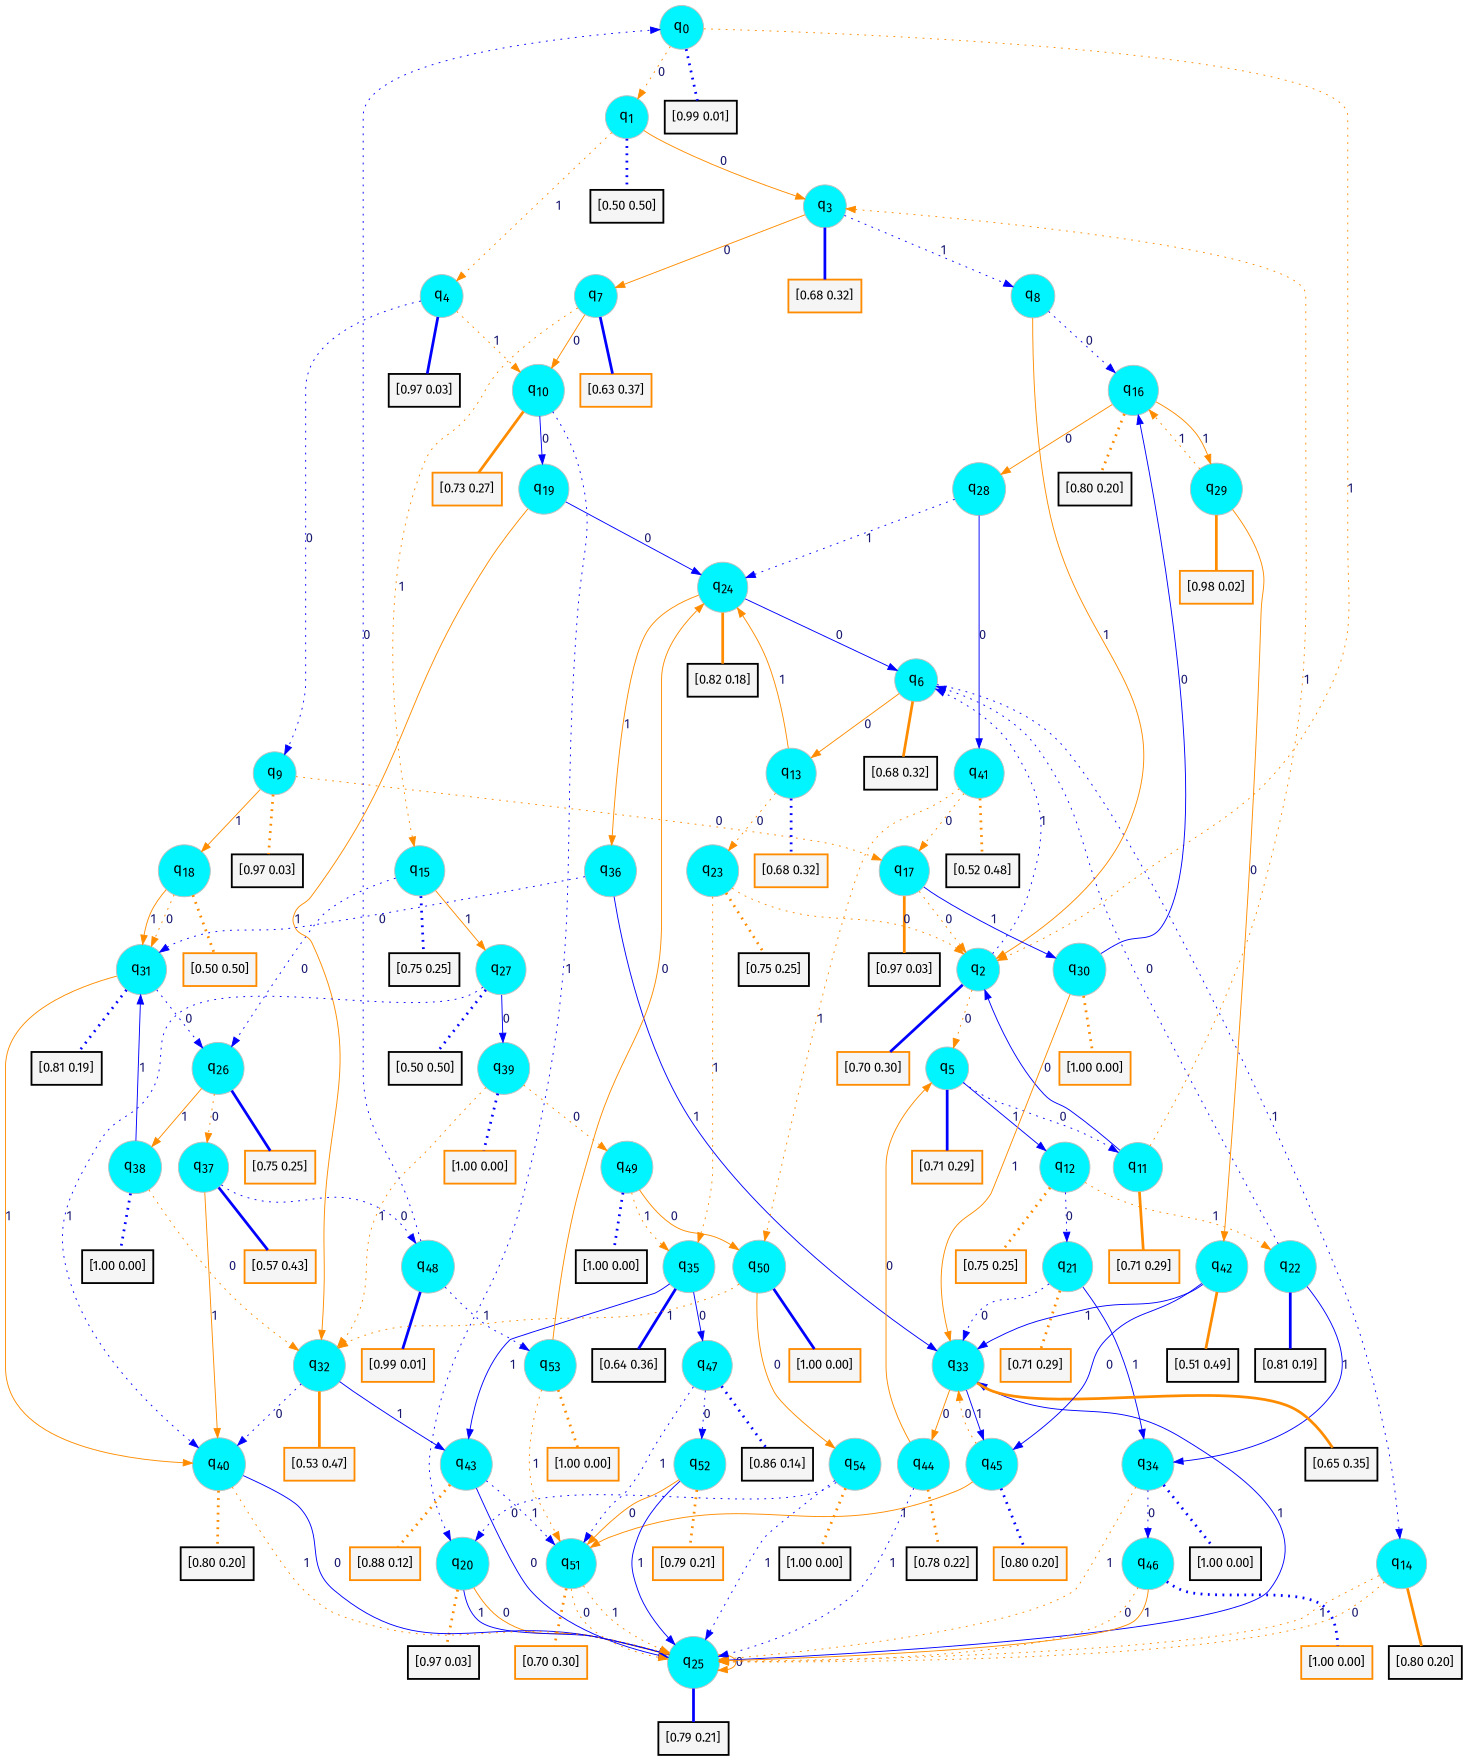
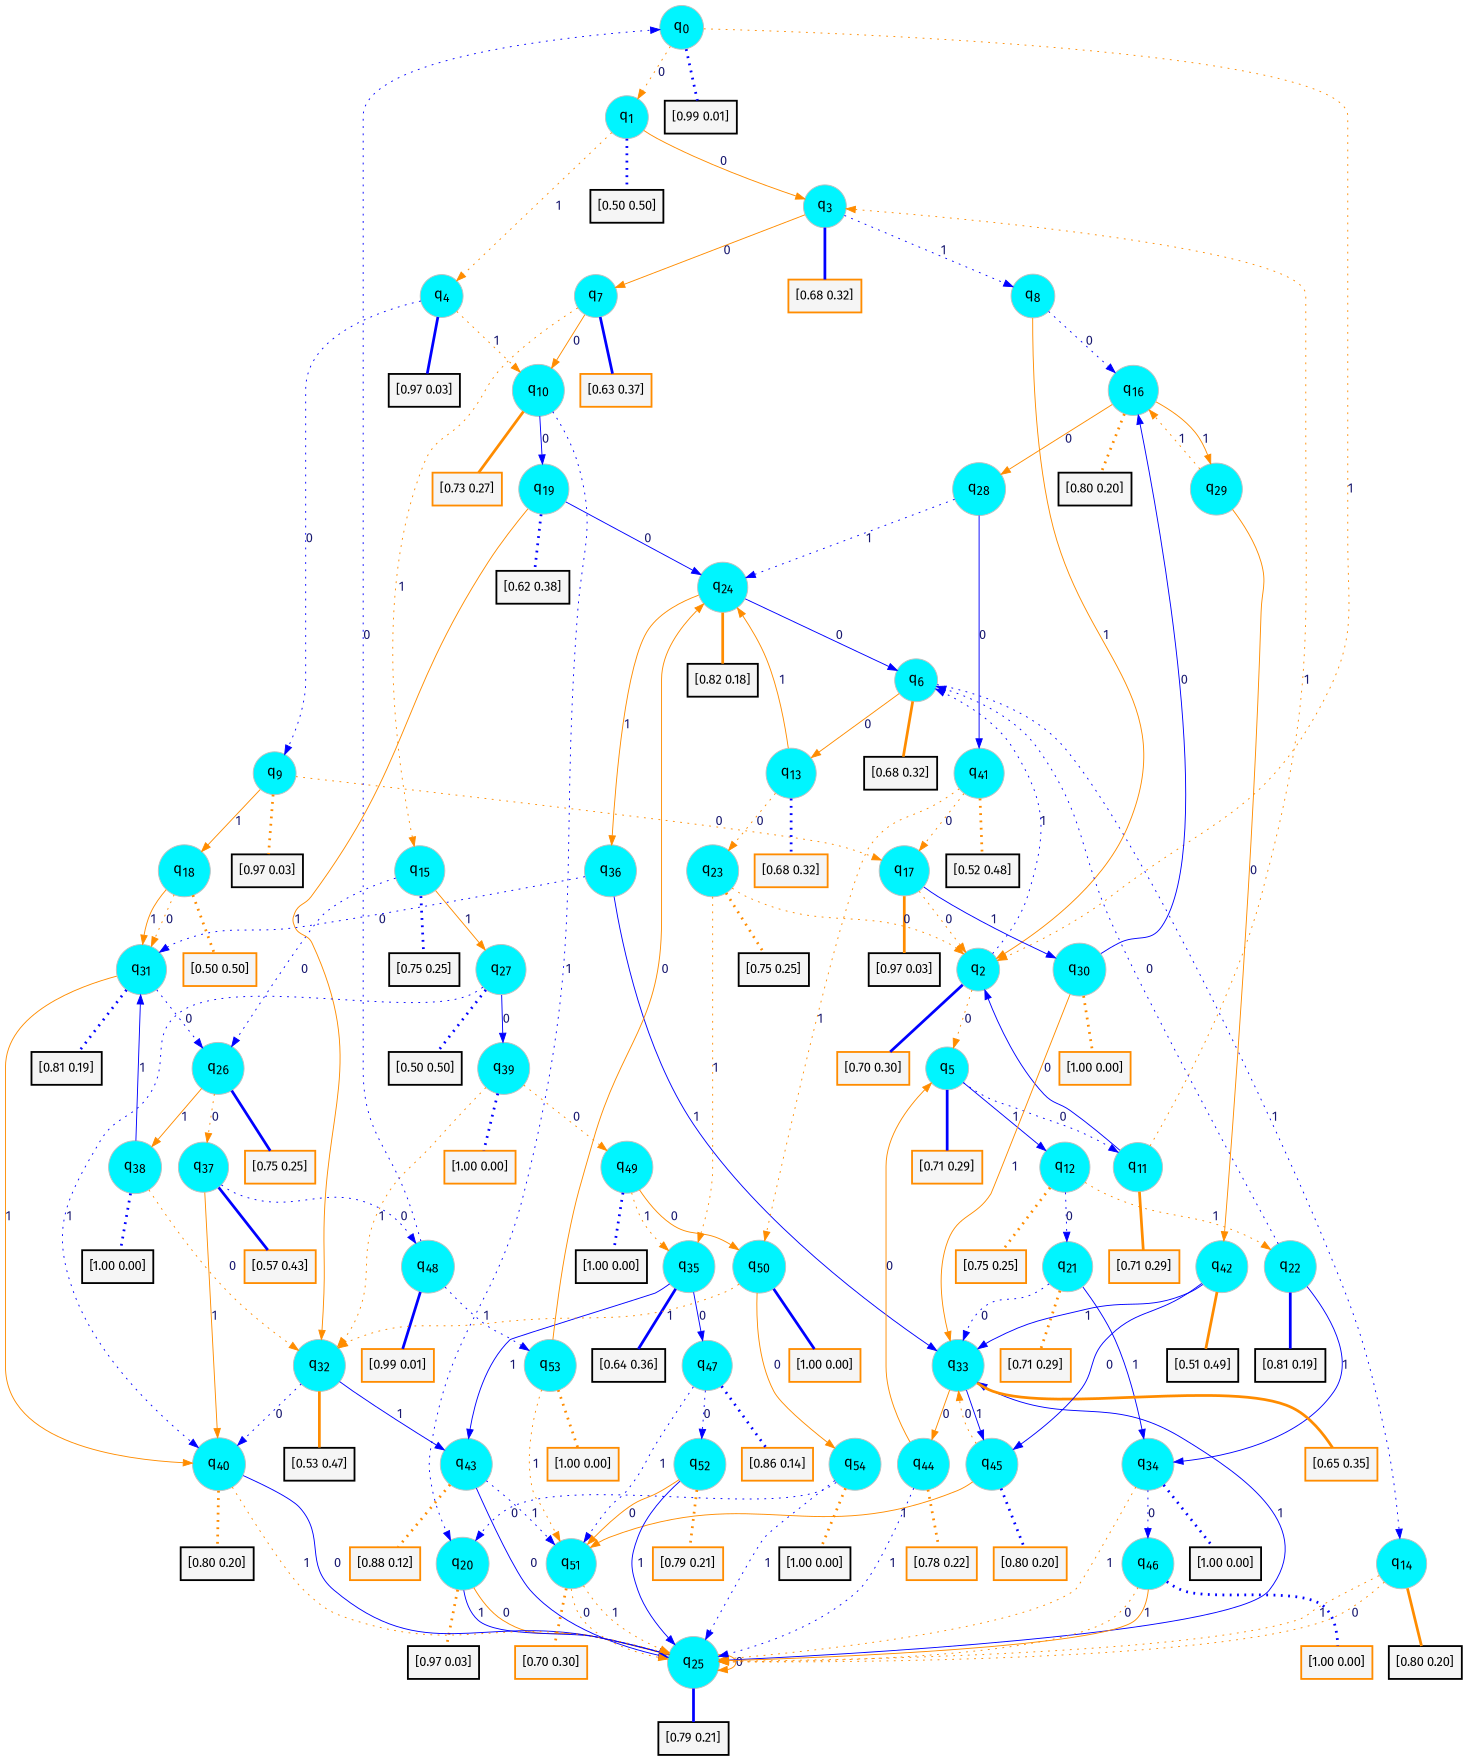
none -> (533, 587)
(1216, 587) -> none
(319, 1464) -> (319, 1464)
(777, 1464) -> (777, 1464)
(1341, 1464) -> (1341, 1464)
(942, 1564) -> (942, 1564)
